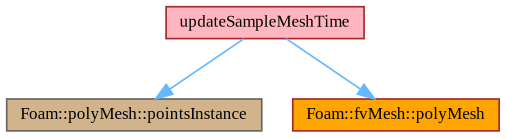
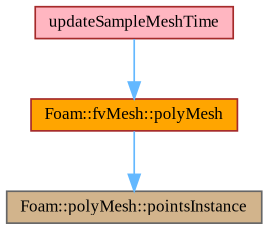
(207, 64) -> (134, 153)
